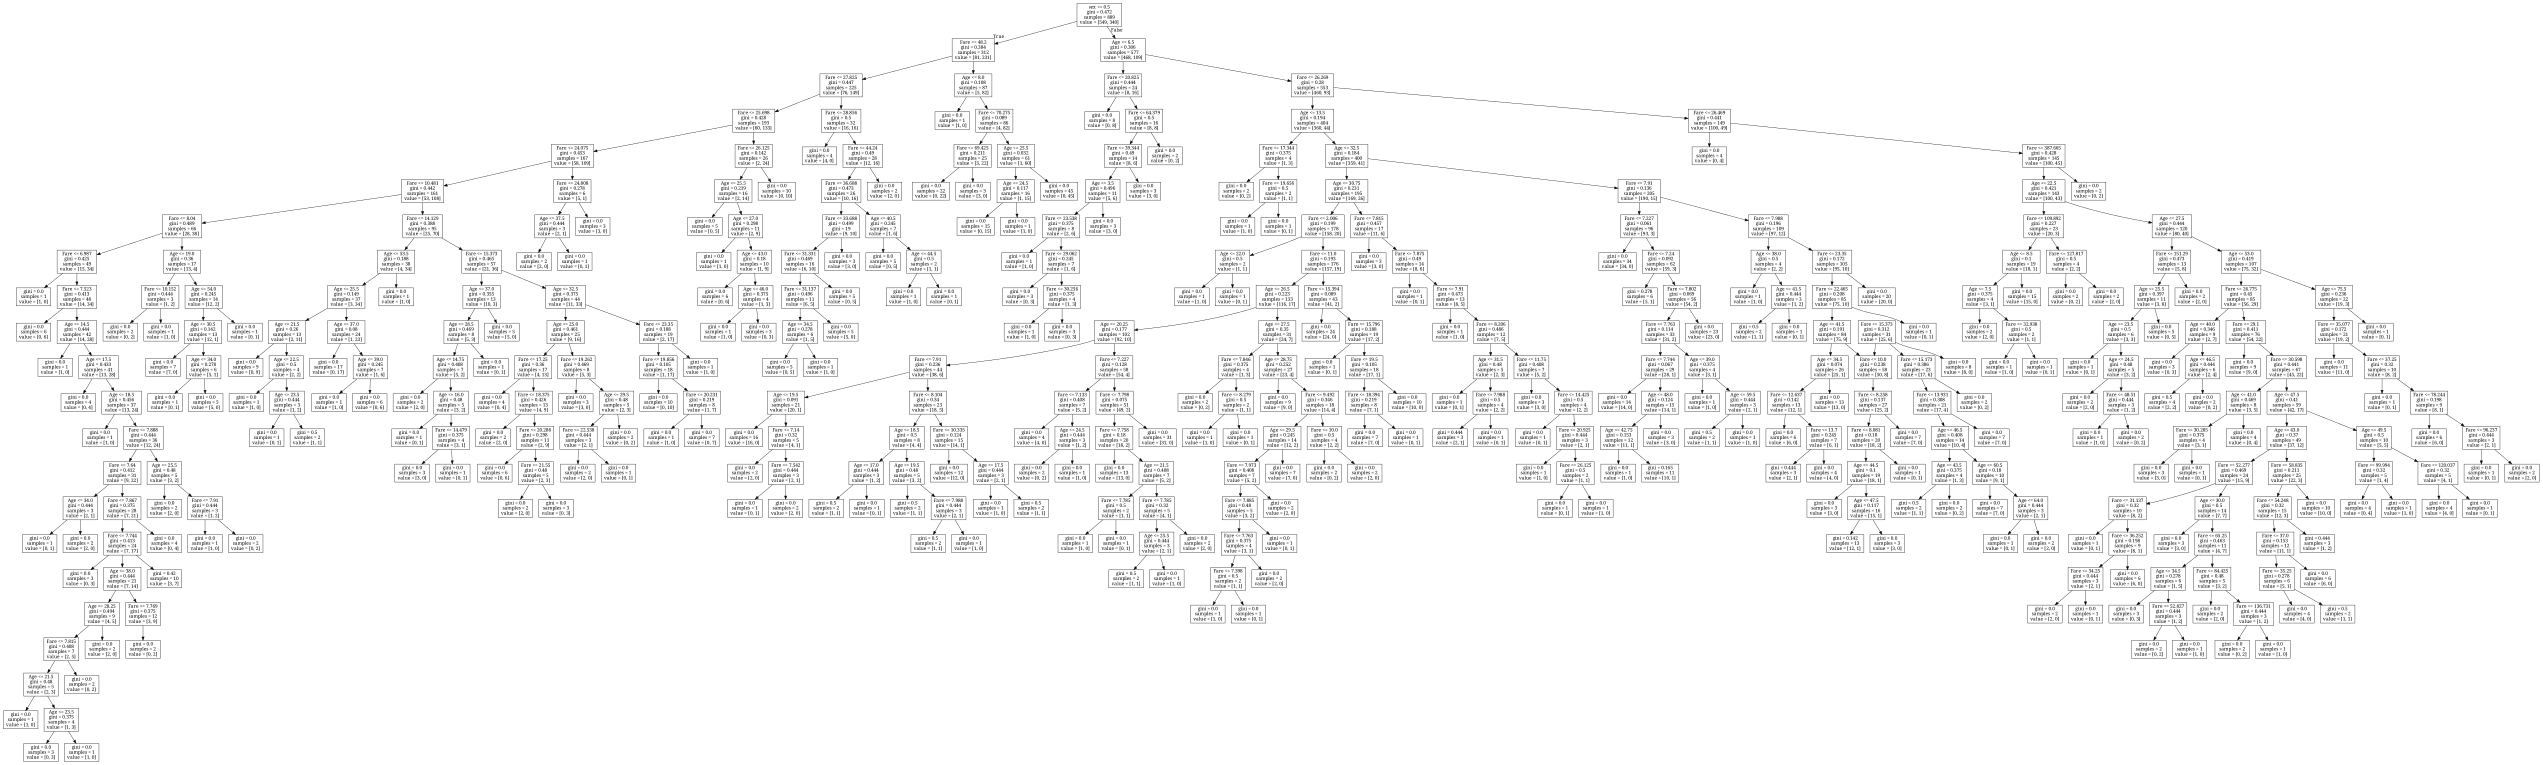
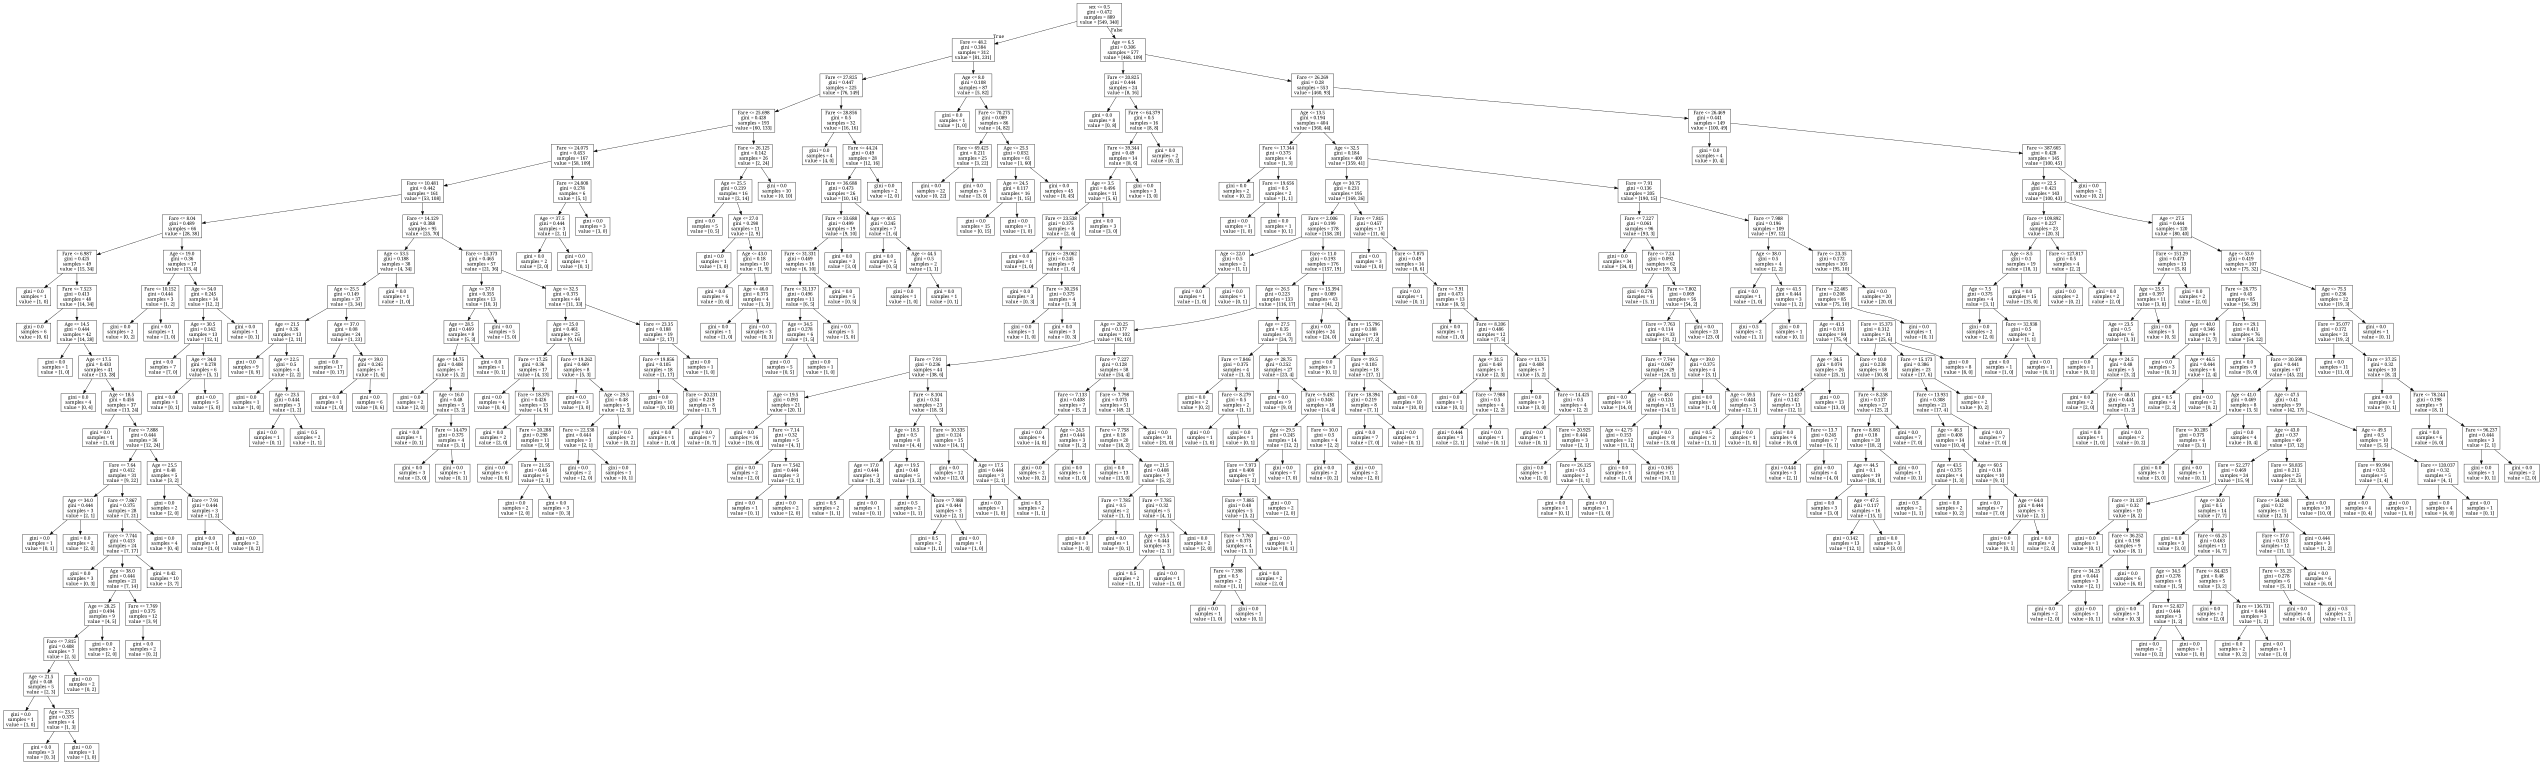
(841, 226) -> (841, 226)
